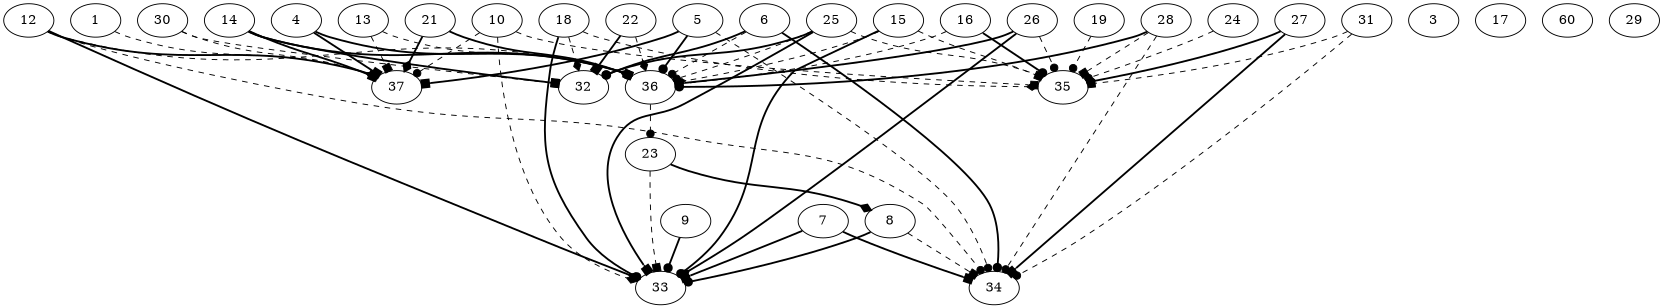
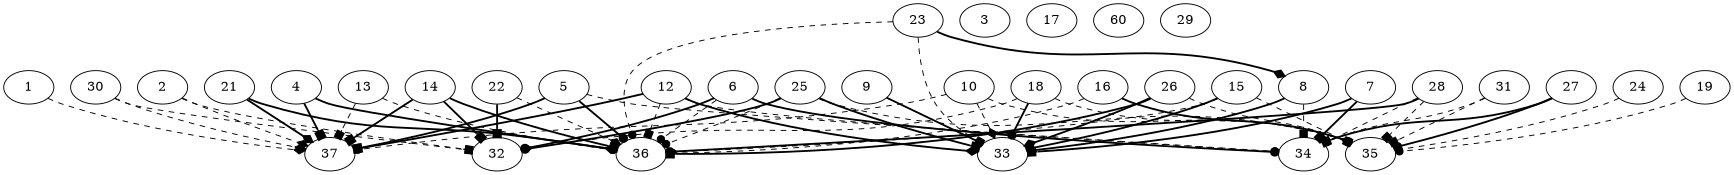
none -> (163, 87)
(650, 121) -> (728, 36)
